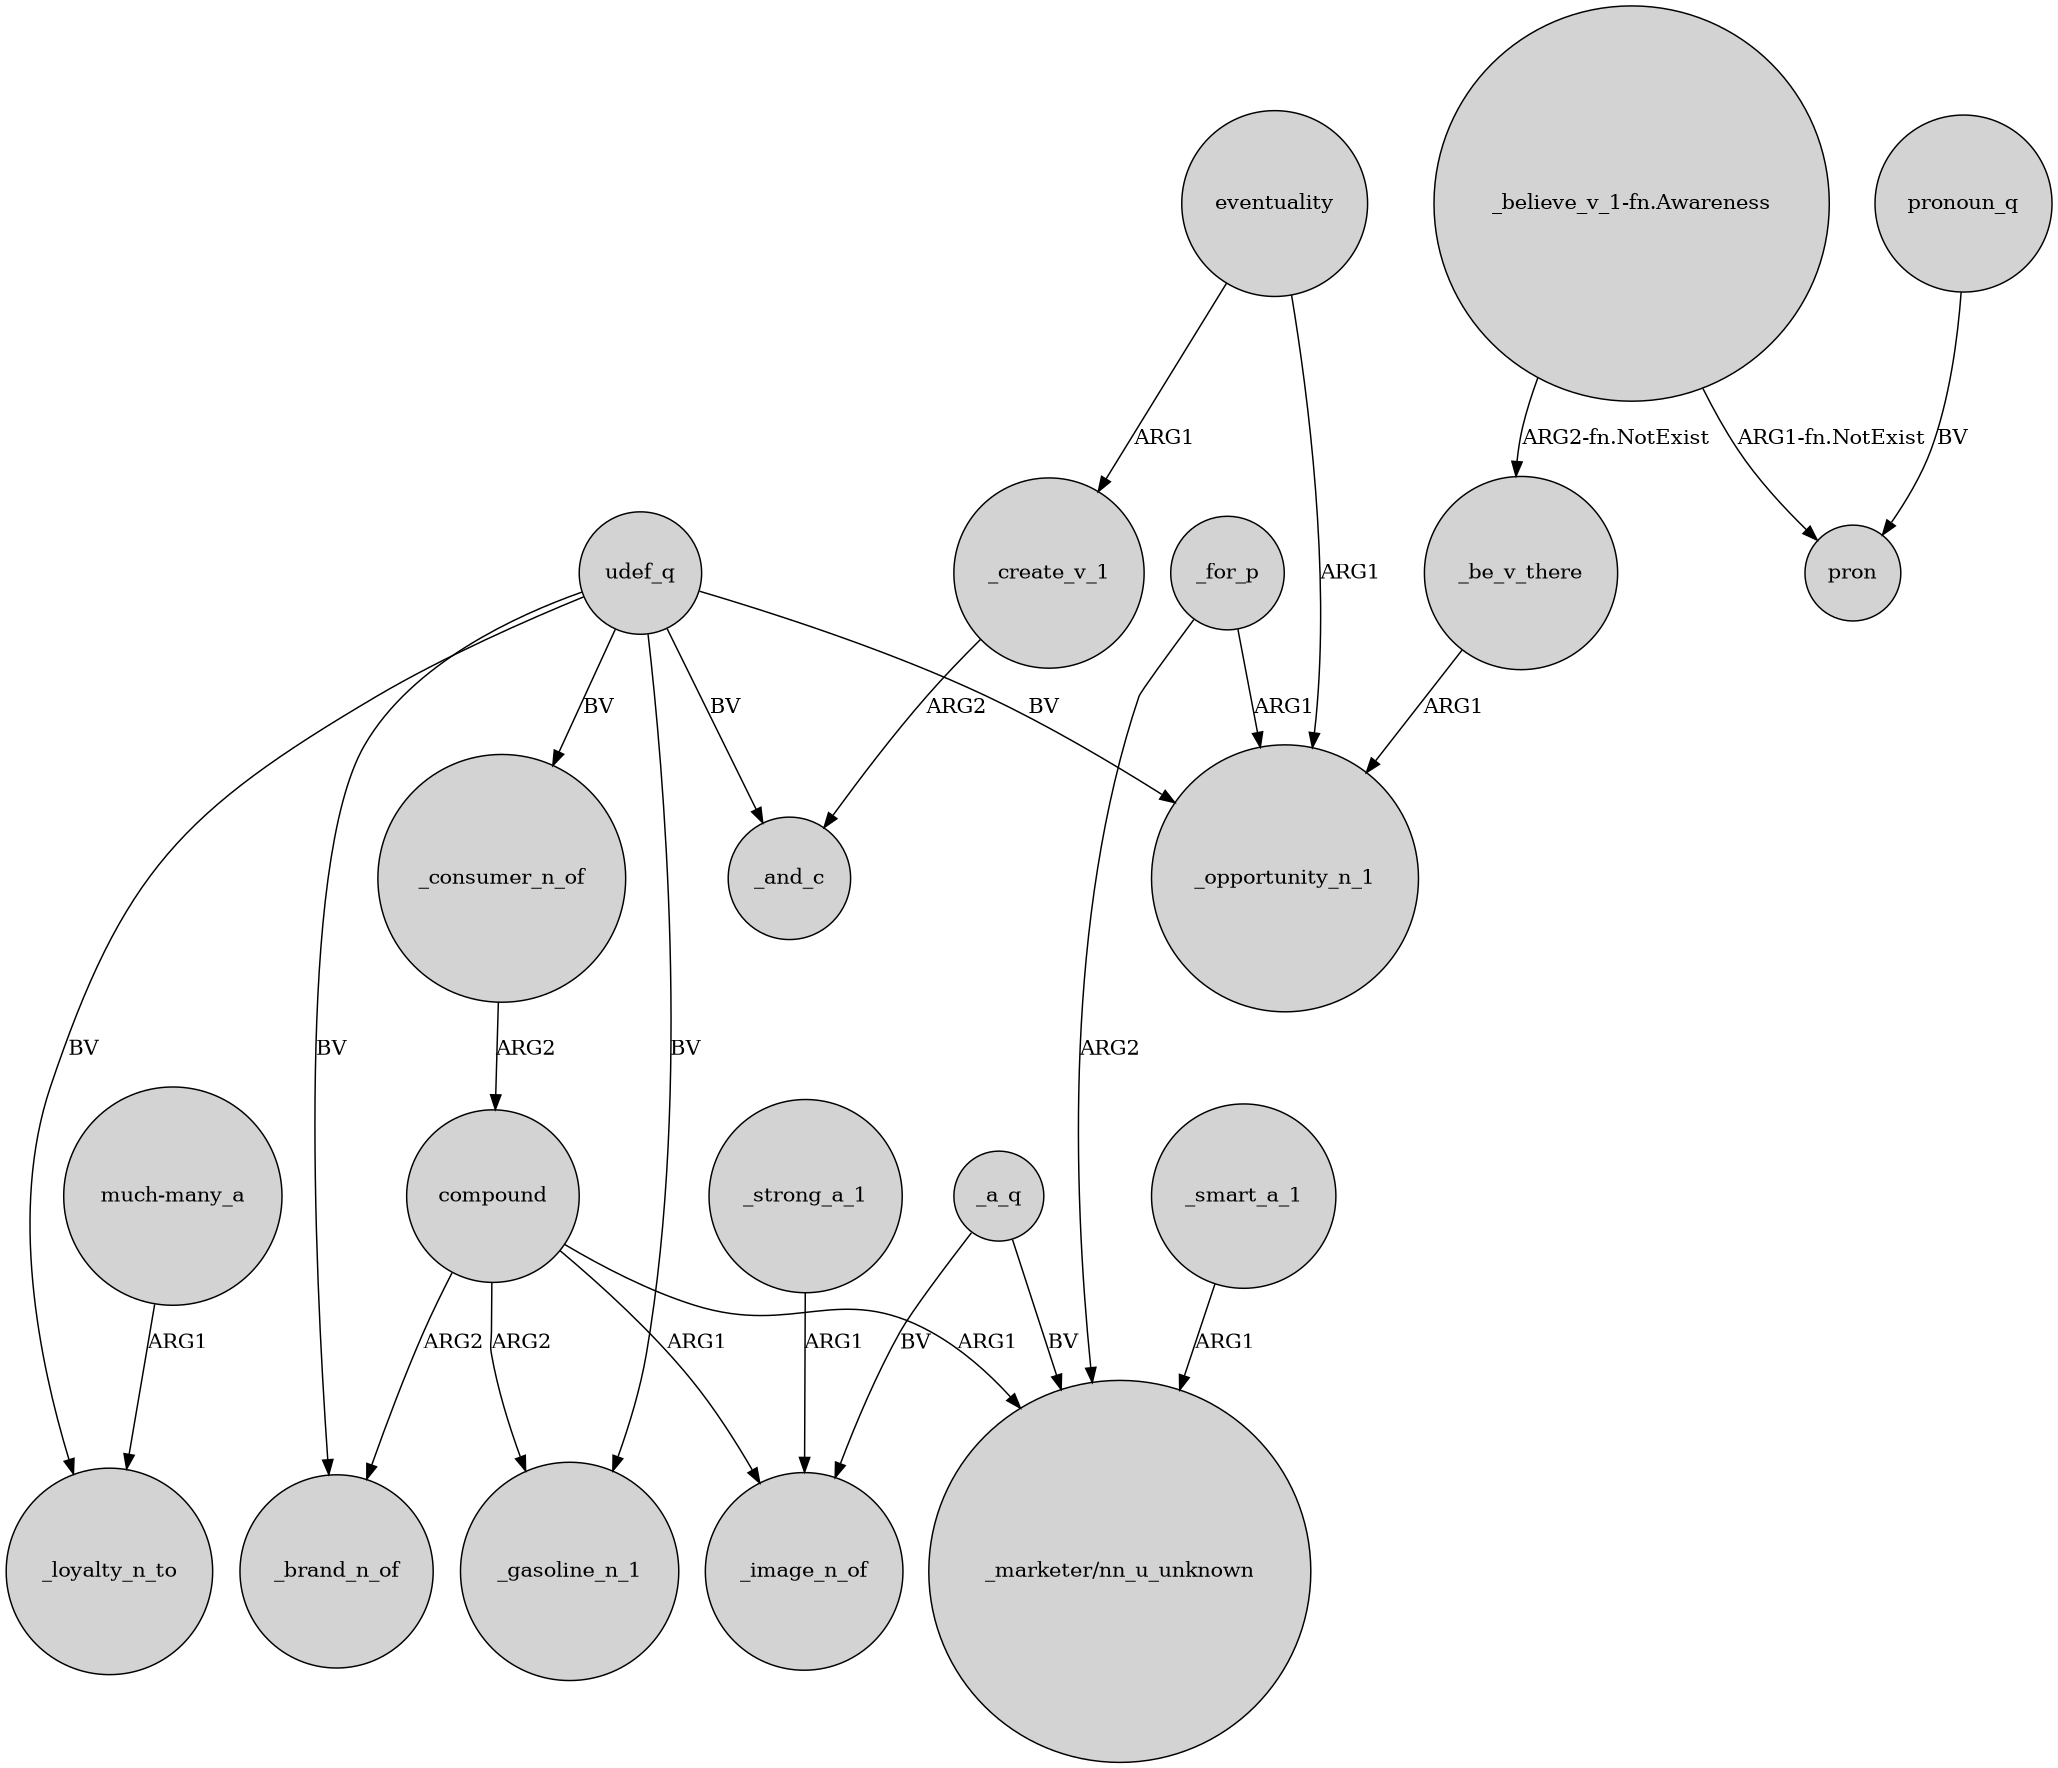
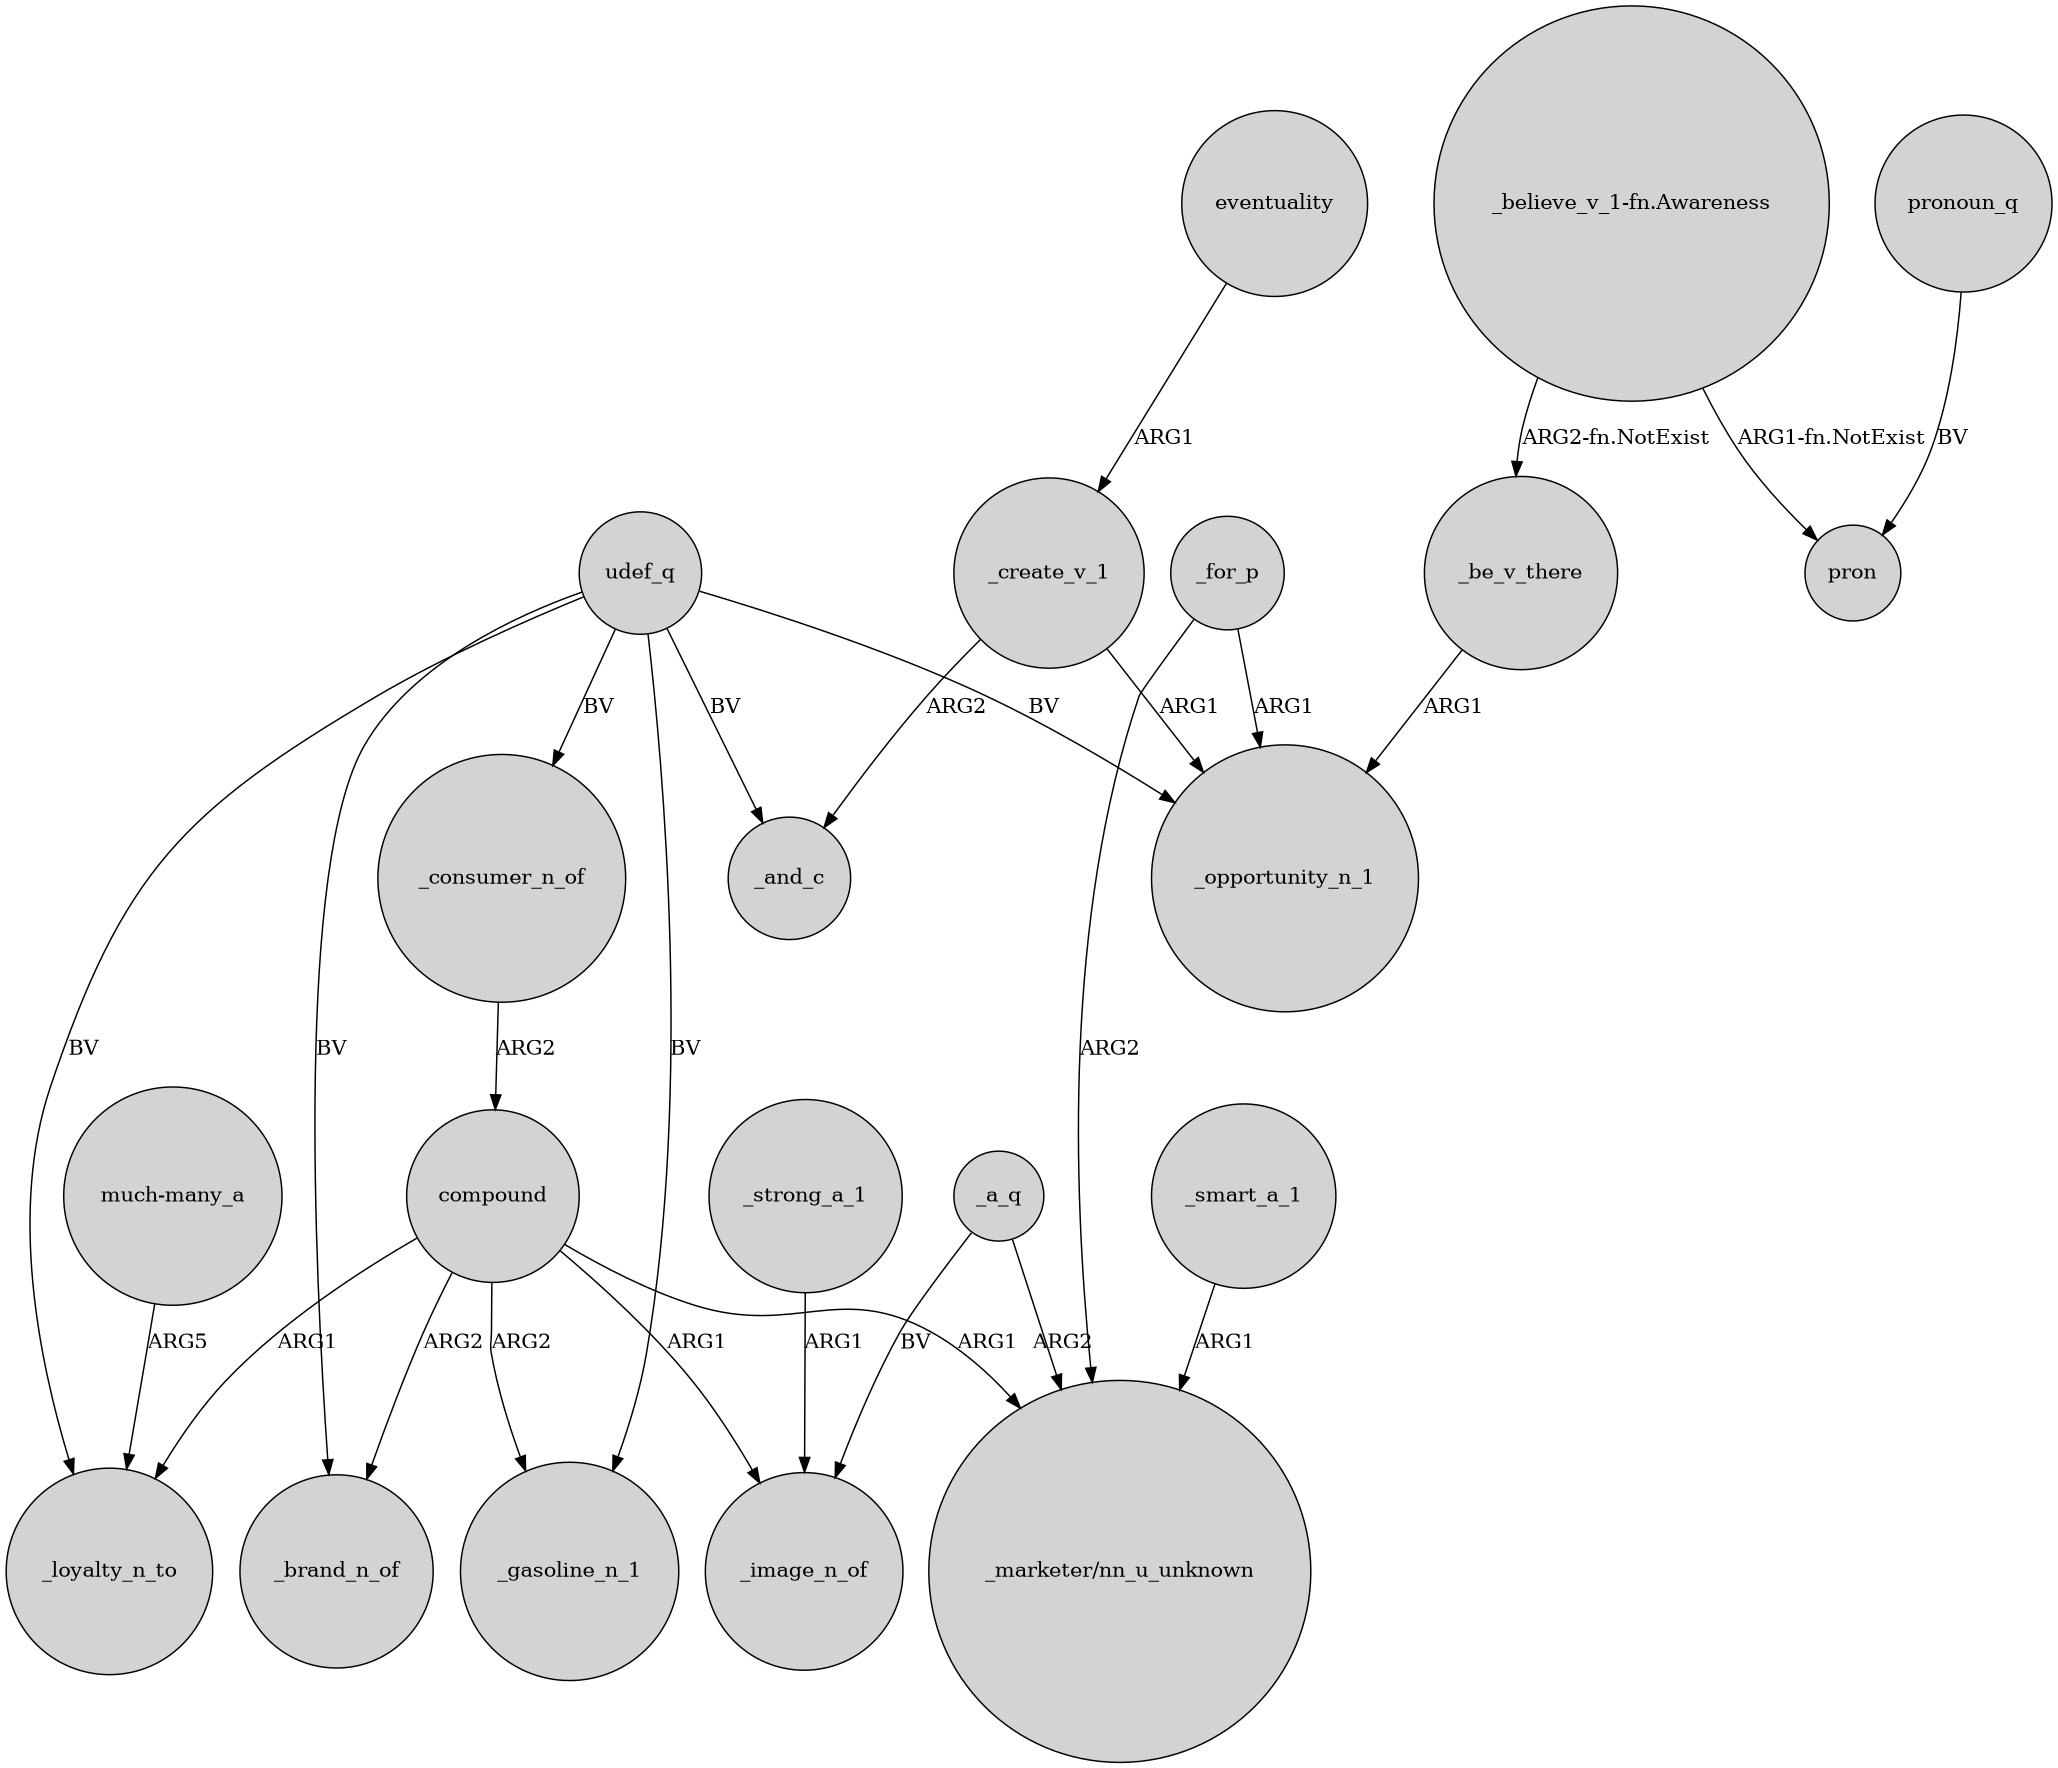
(1317, 513) -> (1150, 704)
none -> (275, 1335)
(178, 1343) -> (178, 1343)
(1063, 1343) -> (1063, 1343)
